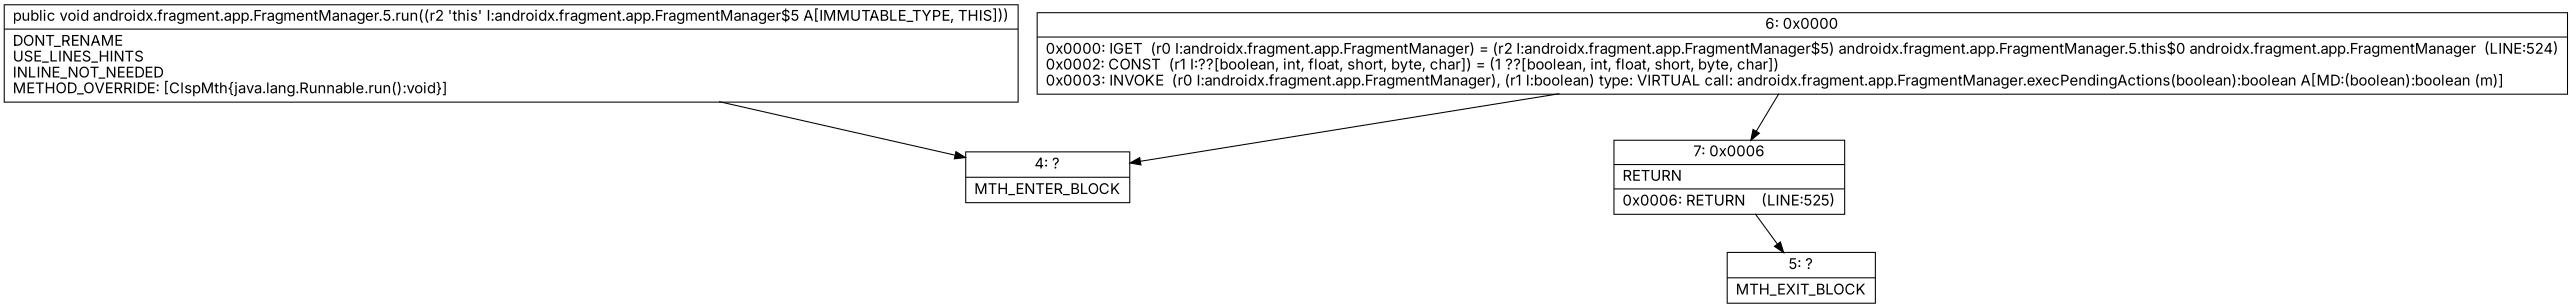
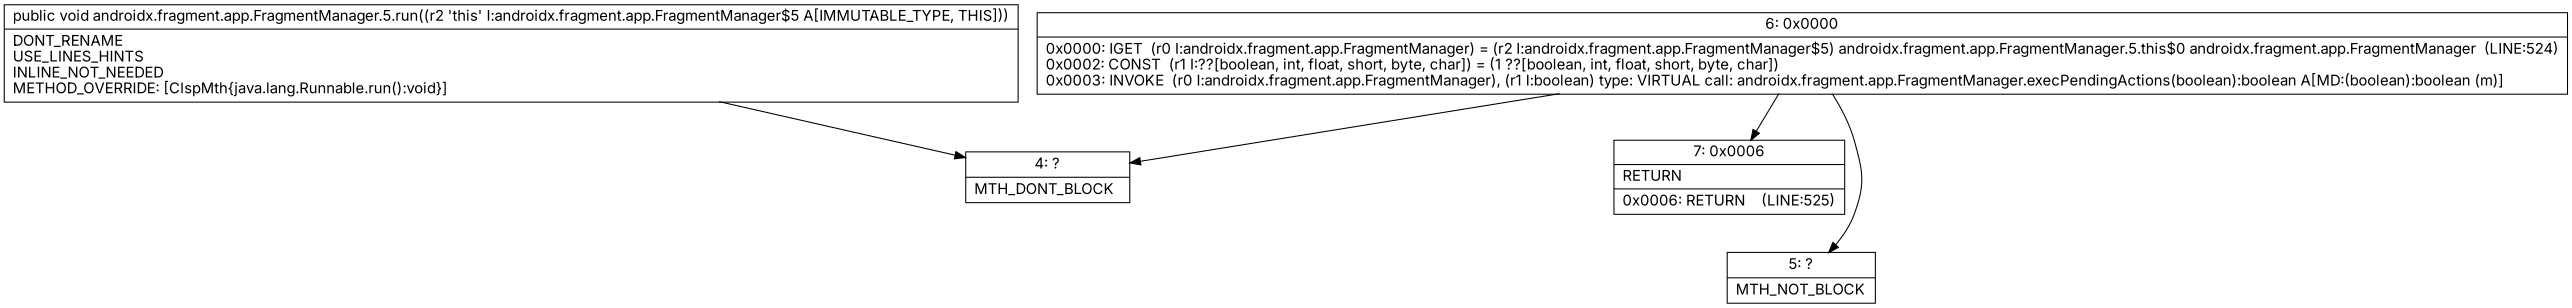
(1048, 189) -> (1045, 189)
(1766, 229) -> (1861, 170)
(1801, 290) -> (1801, 290)
